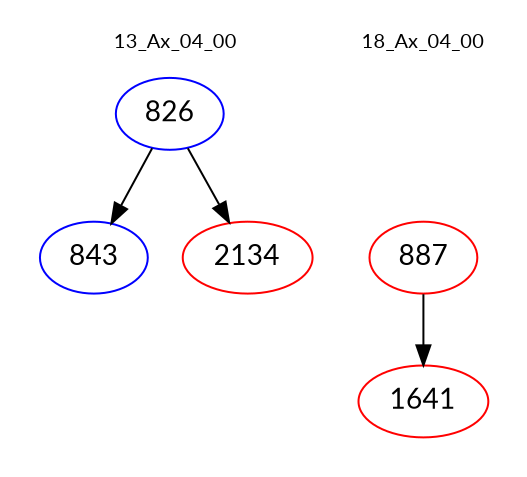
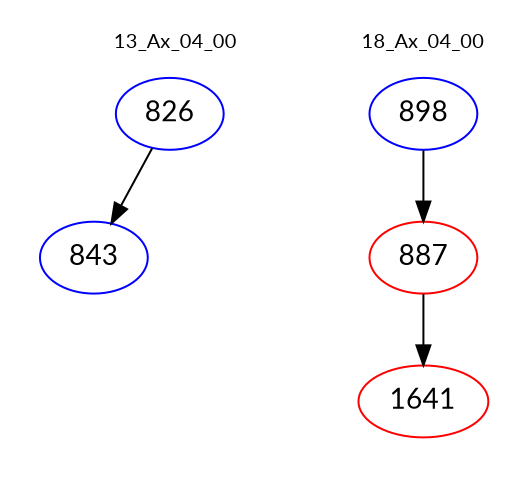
none -> (423, 114)
(248, 258) -> none
